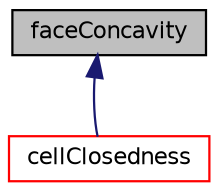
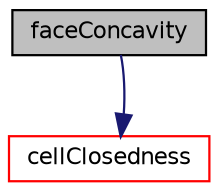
(94, 107) -> (124, 85)
